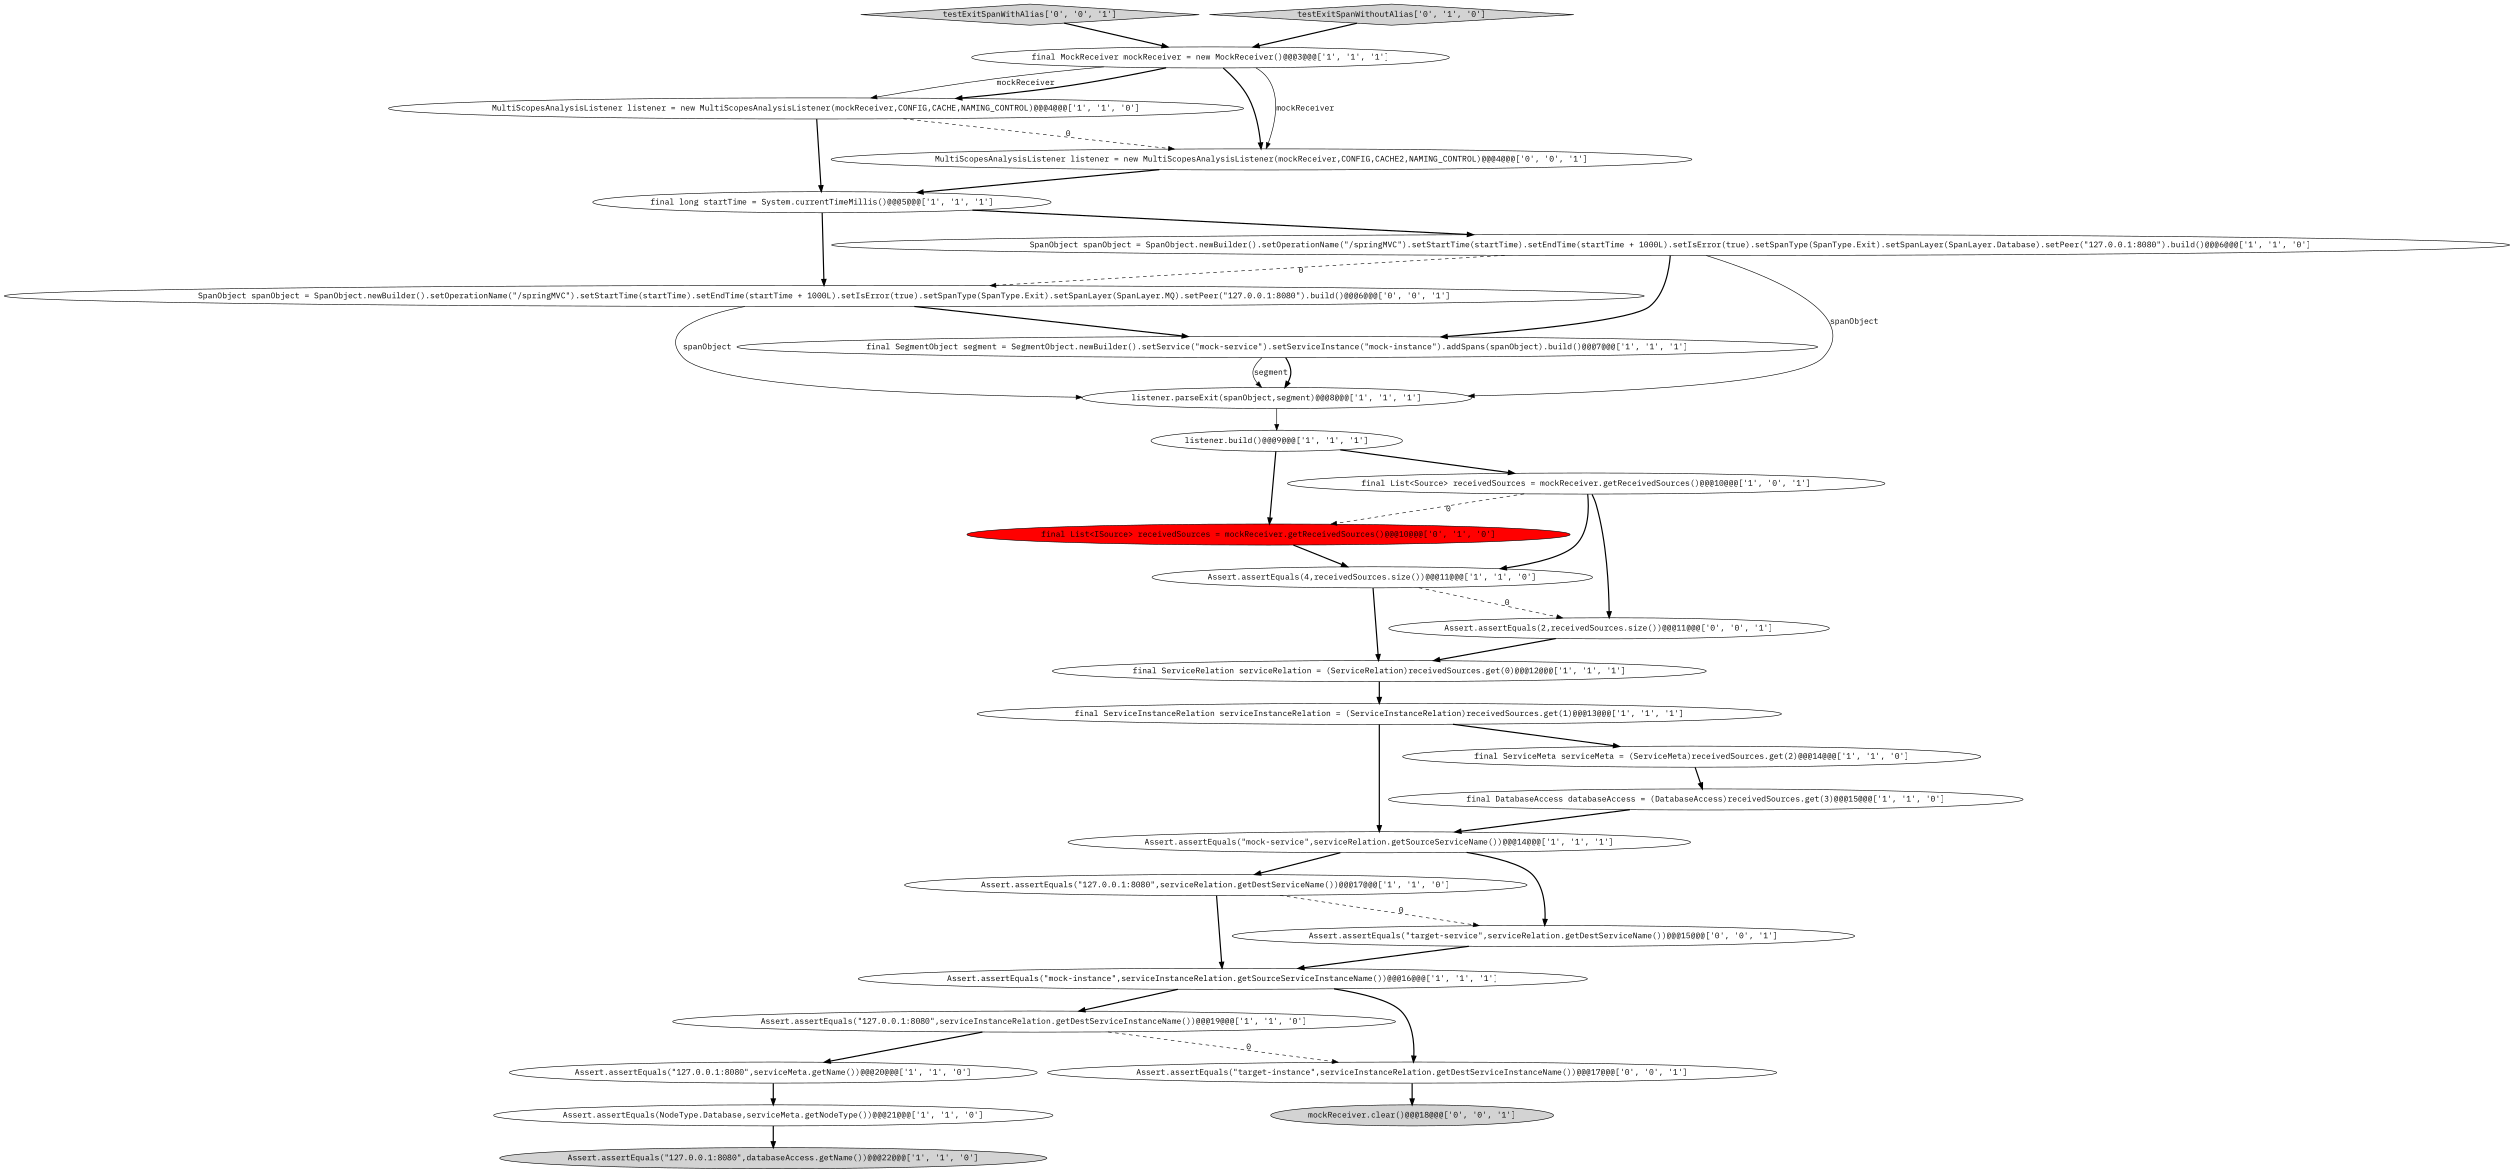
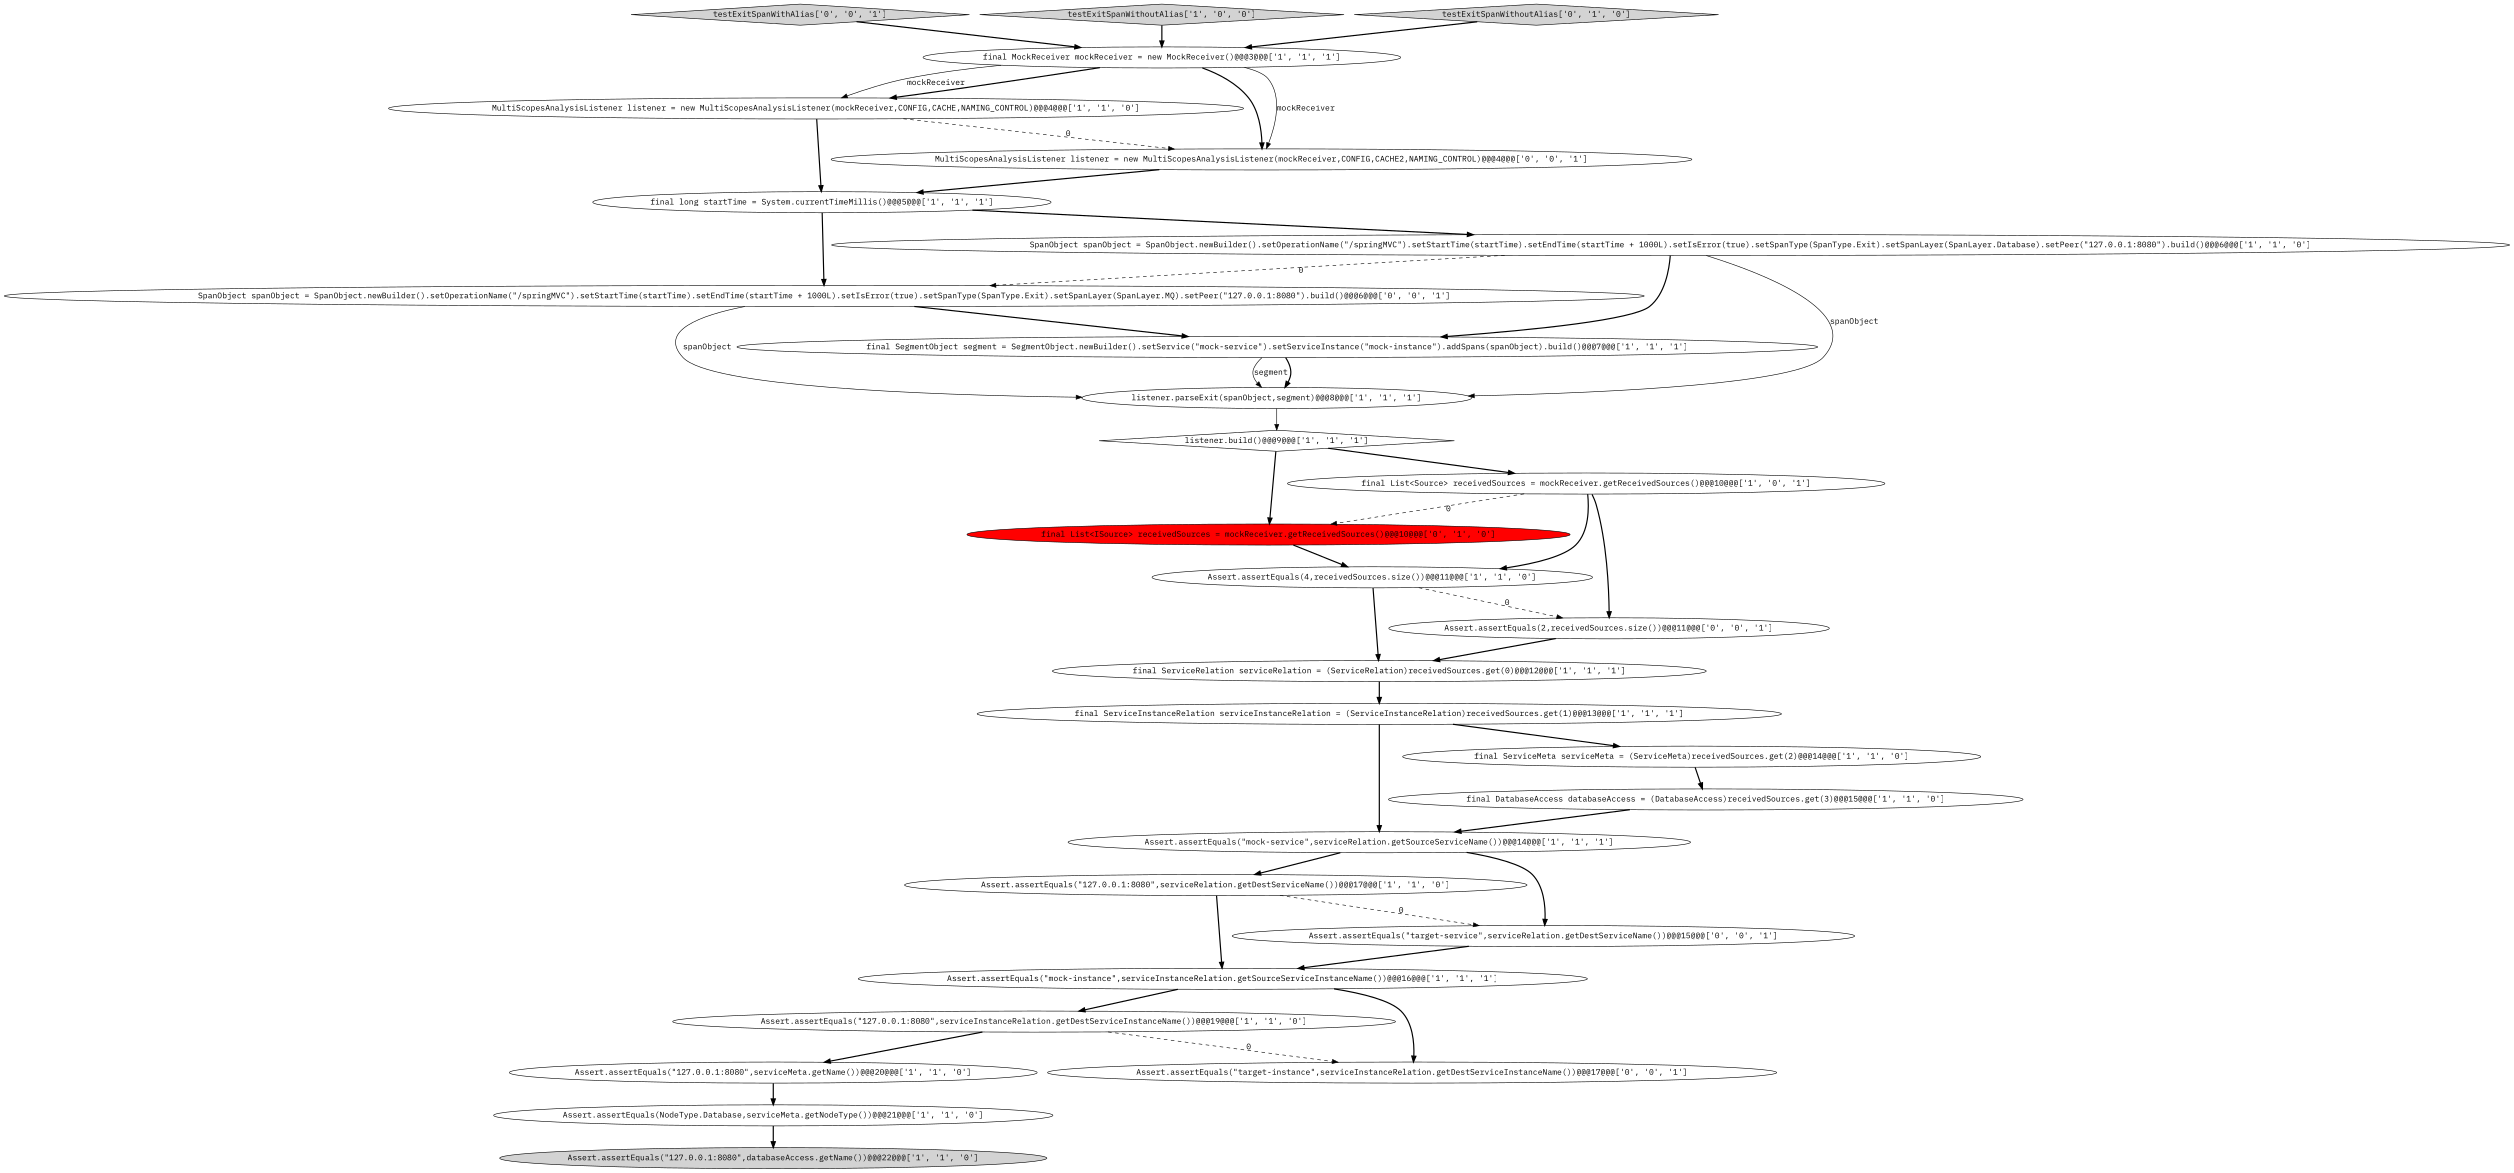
none -> (1162, 15)
(1277, 441) -> (1277, 441)
(1412, 1115) -> none
